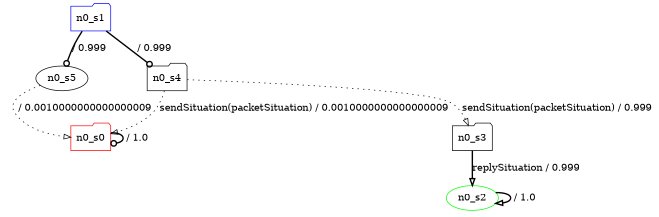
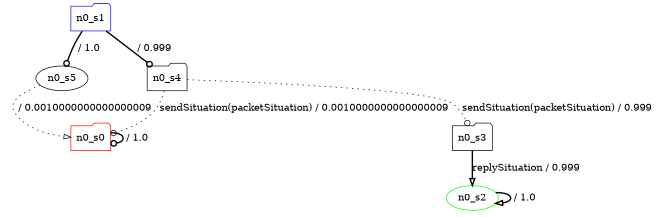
(88, 48) -> (88, 48)
(332, 87) -> (332, 87)
(146, 118) -> (146, 118)
